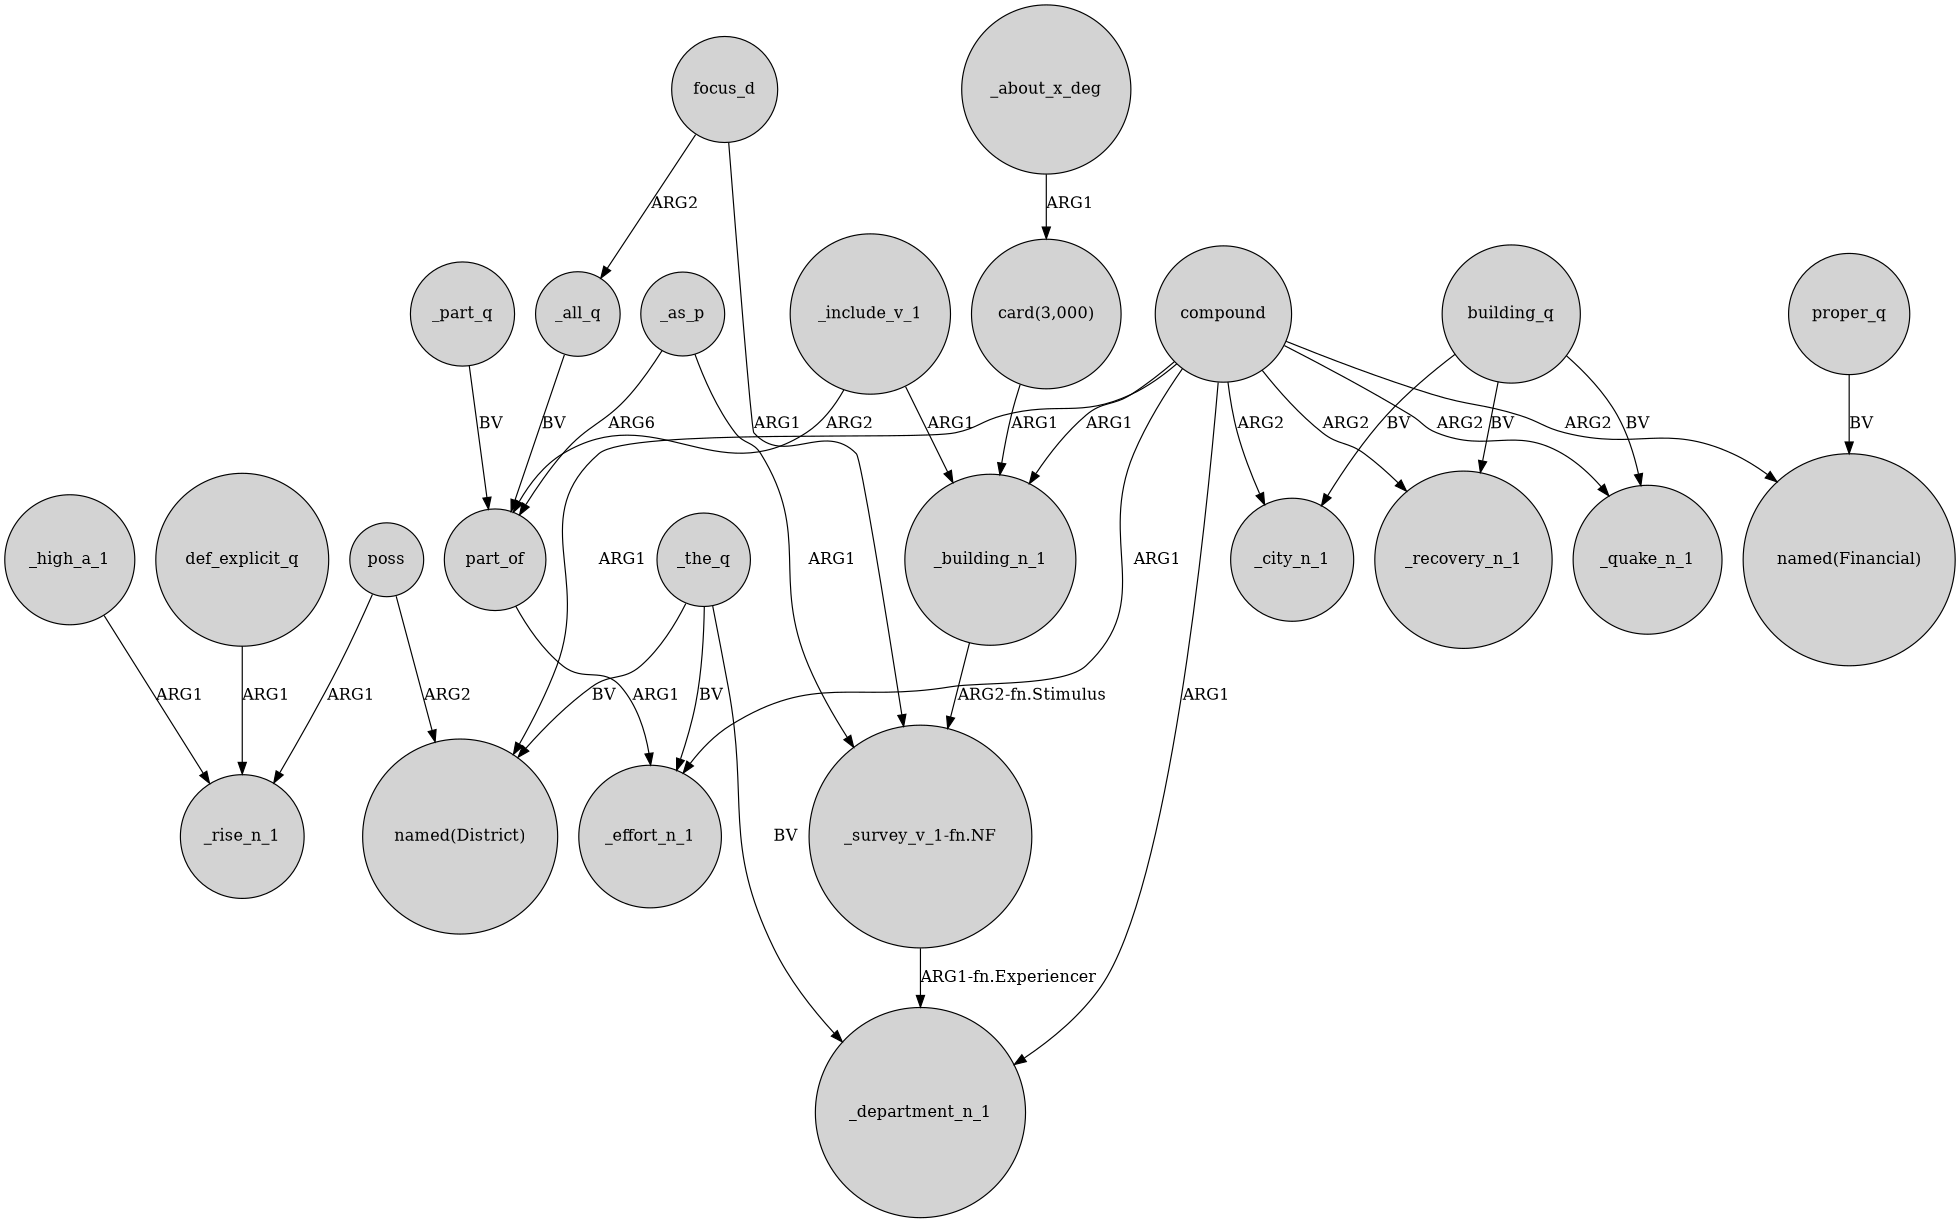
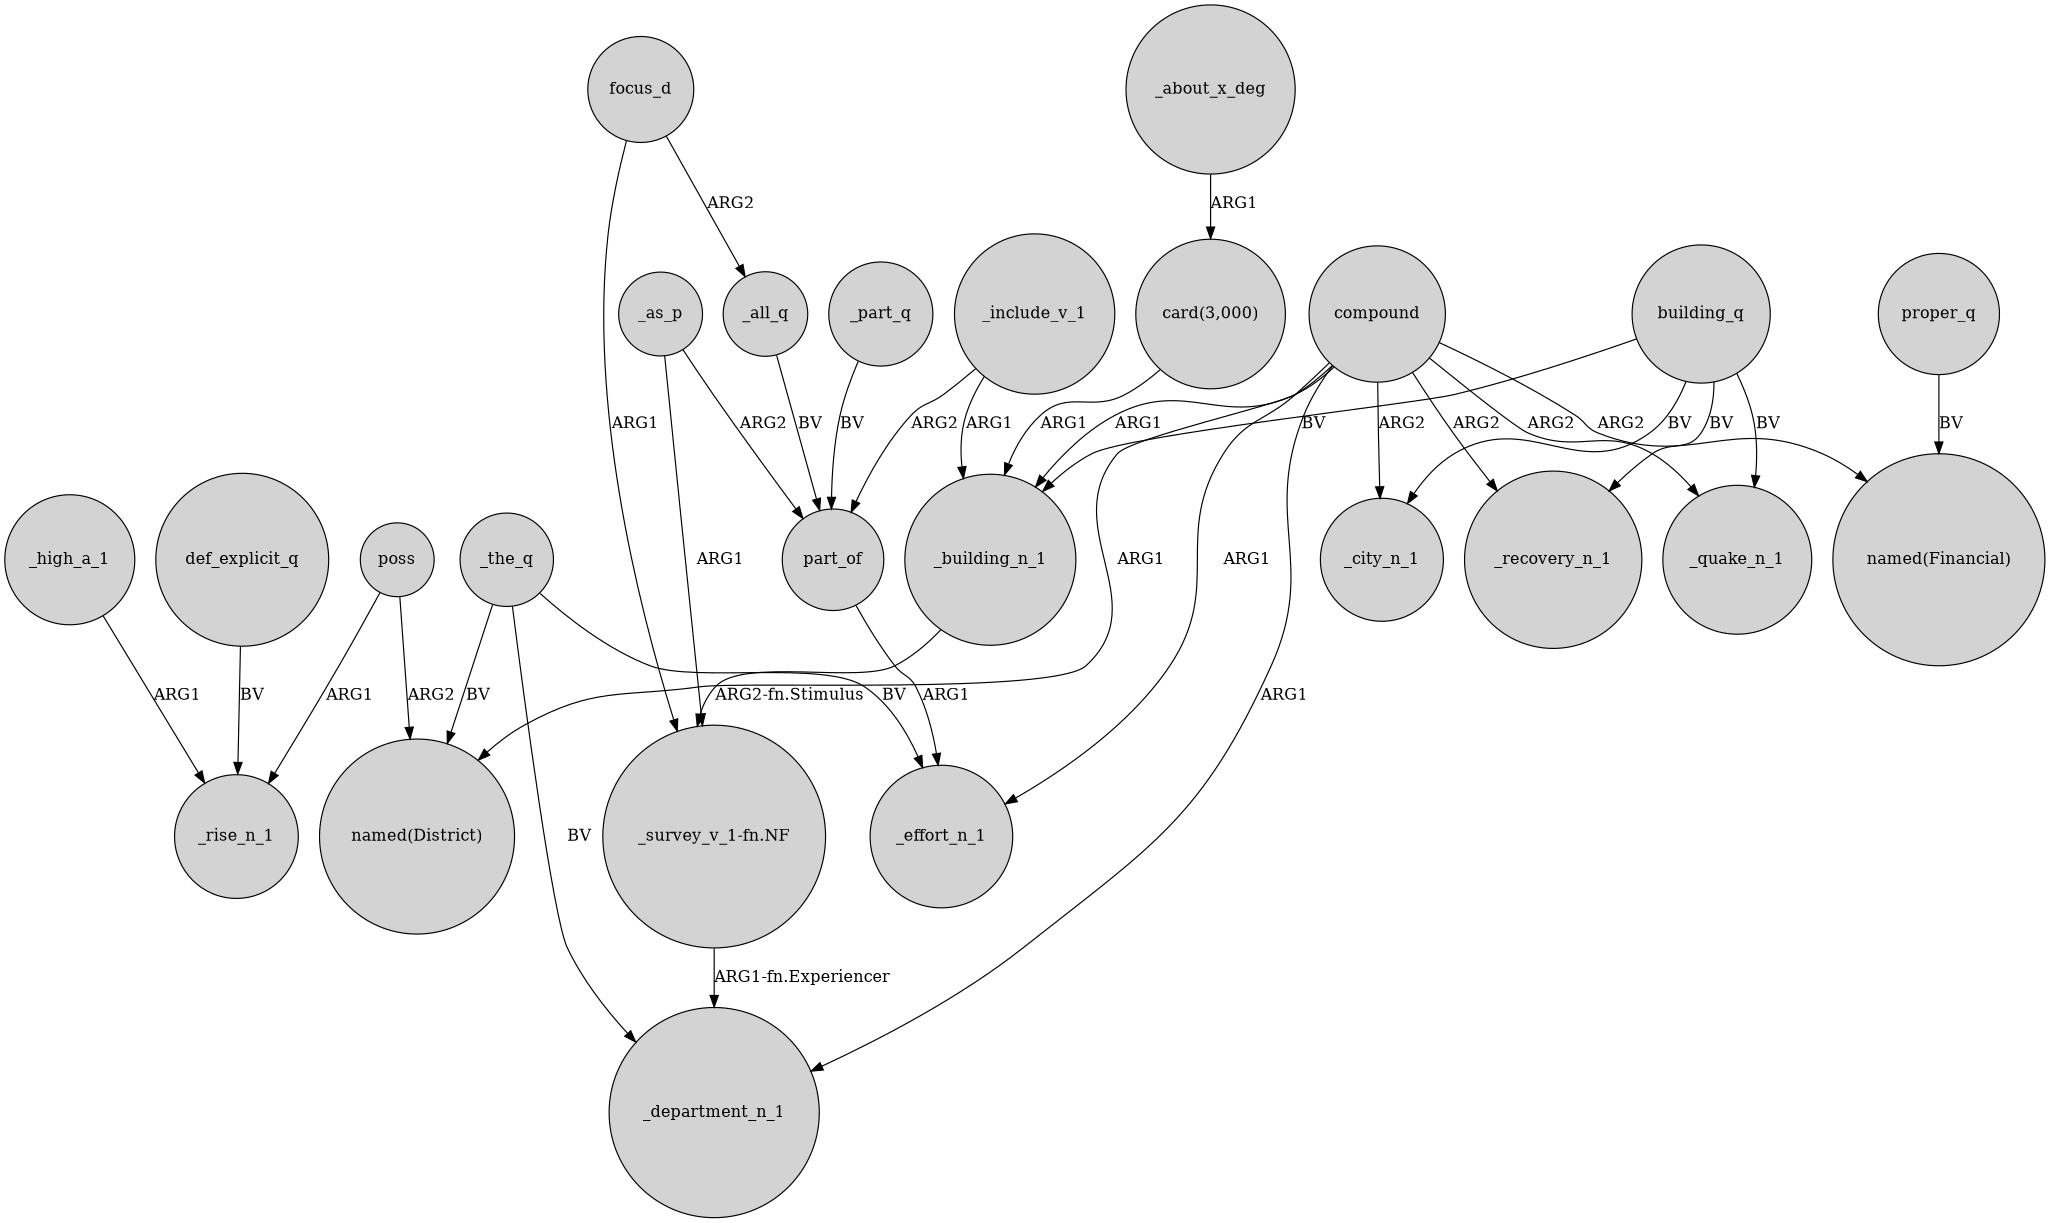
none -> (1342, 411)
(632, 424) -> (764, 424)
(266, 695) -> (252, 695)
